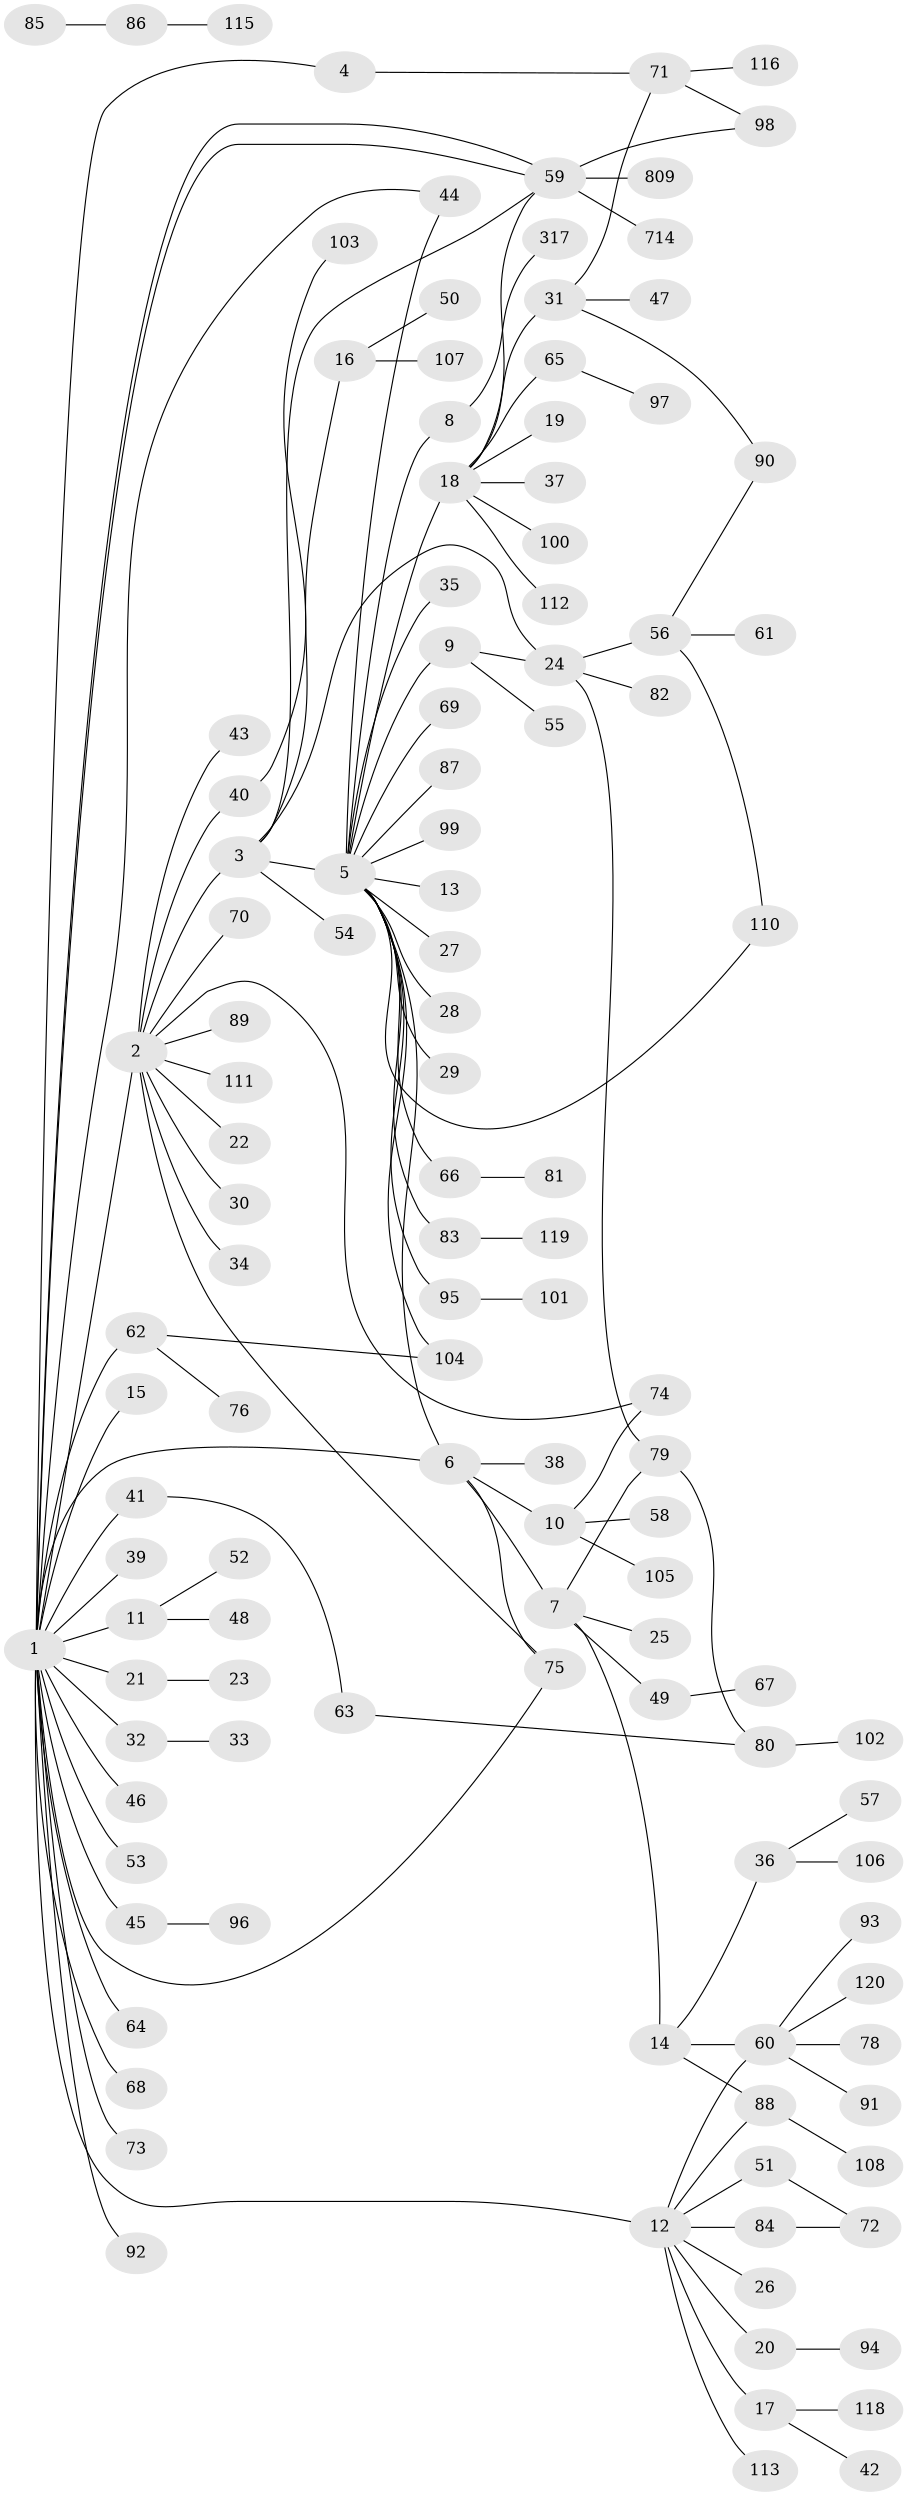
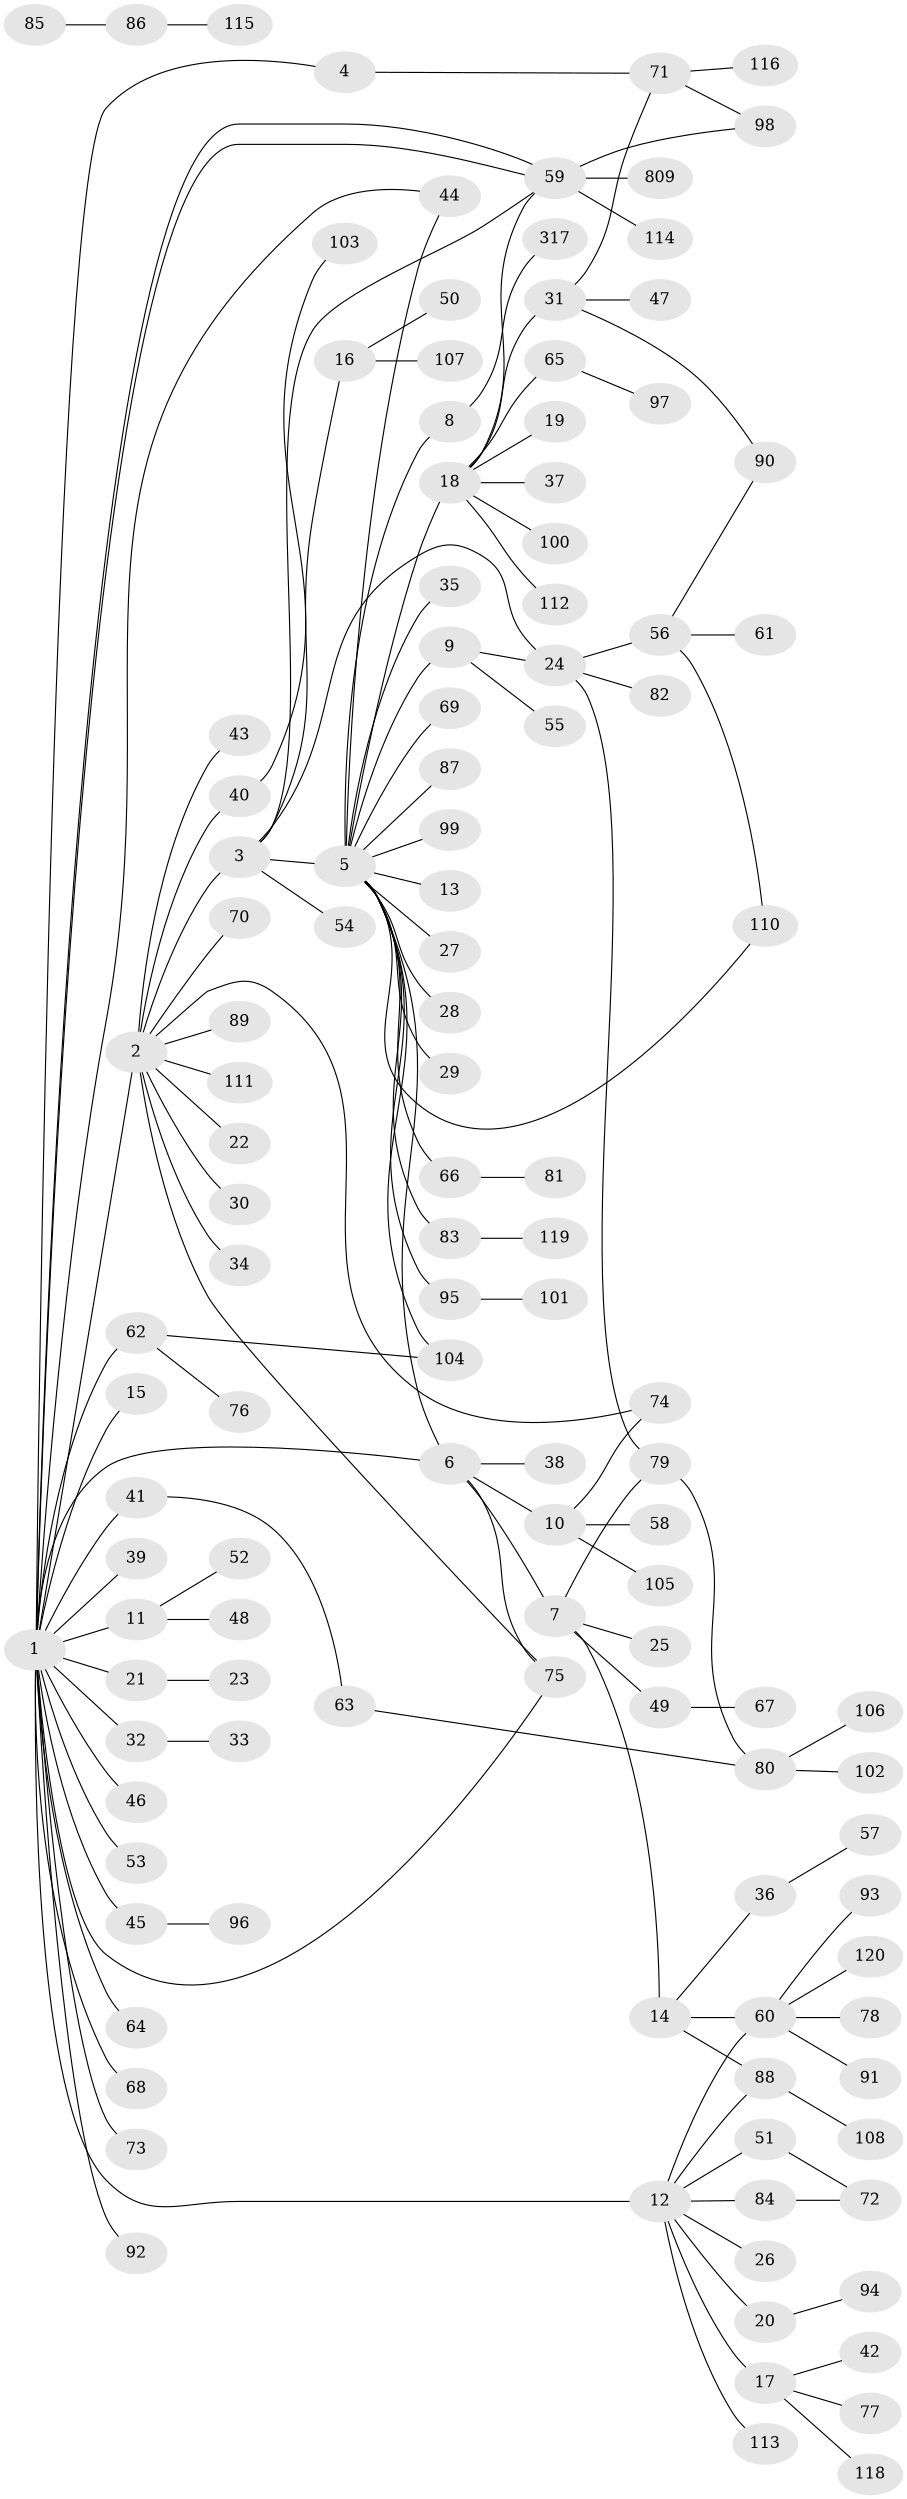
(660, 239) -> (660, 239)
(817, 1862) -> (818, 1741)
none -> (870, 2413)
